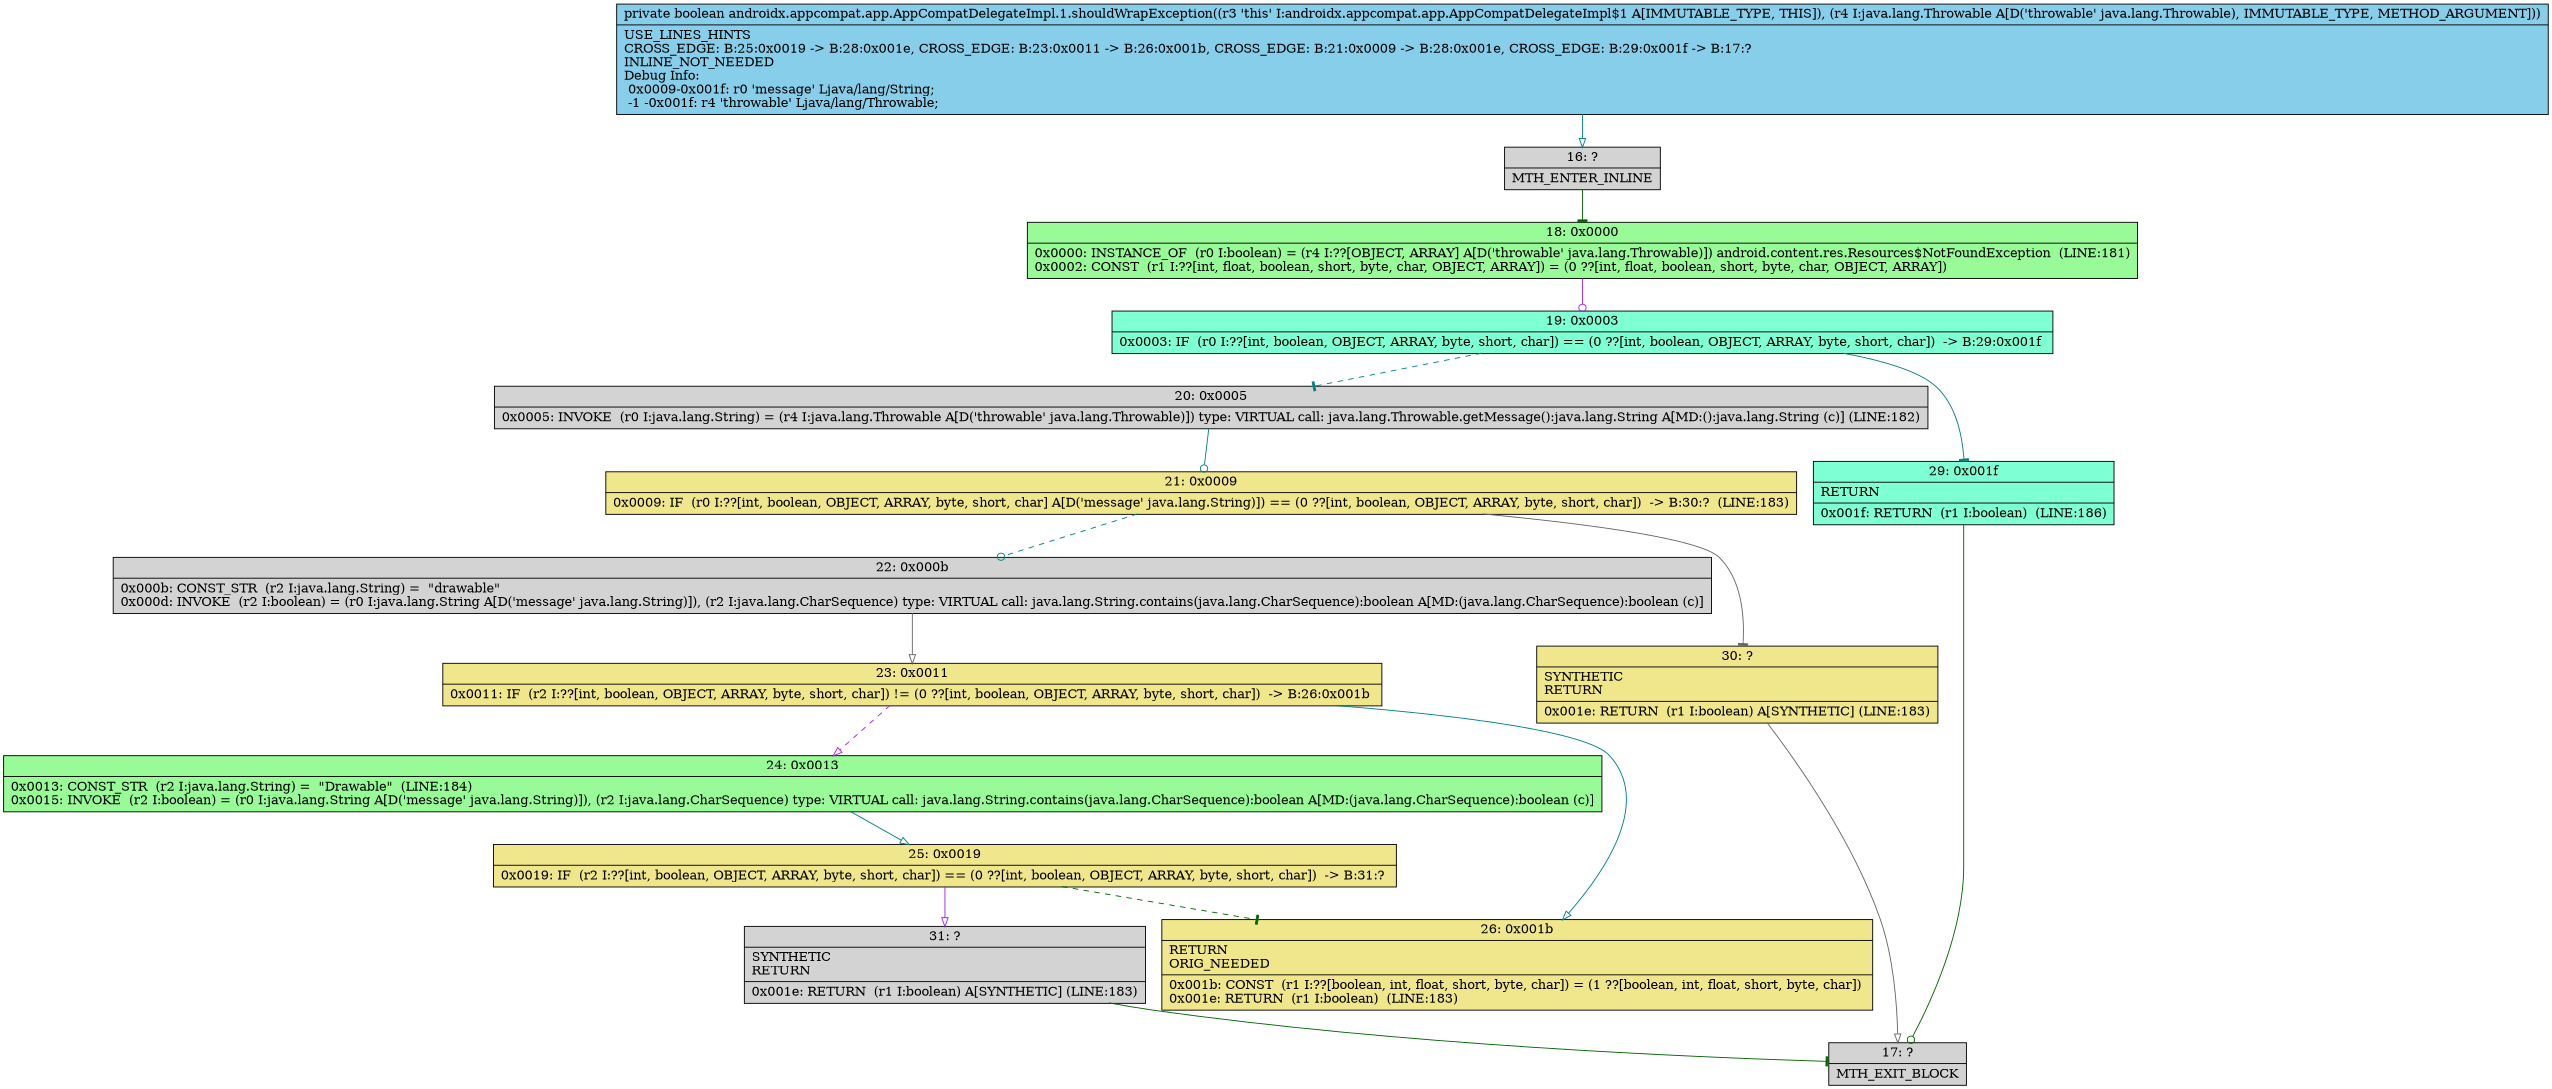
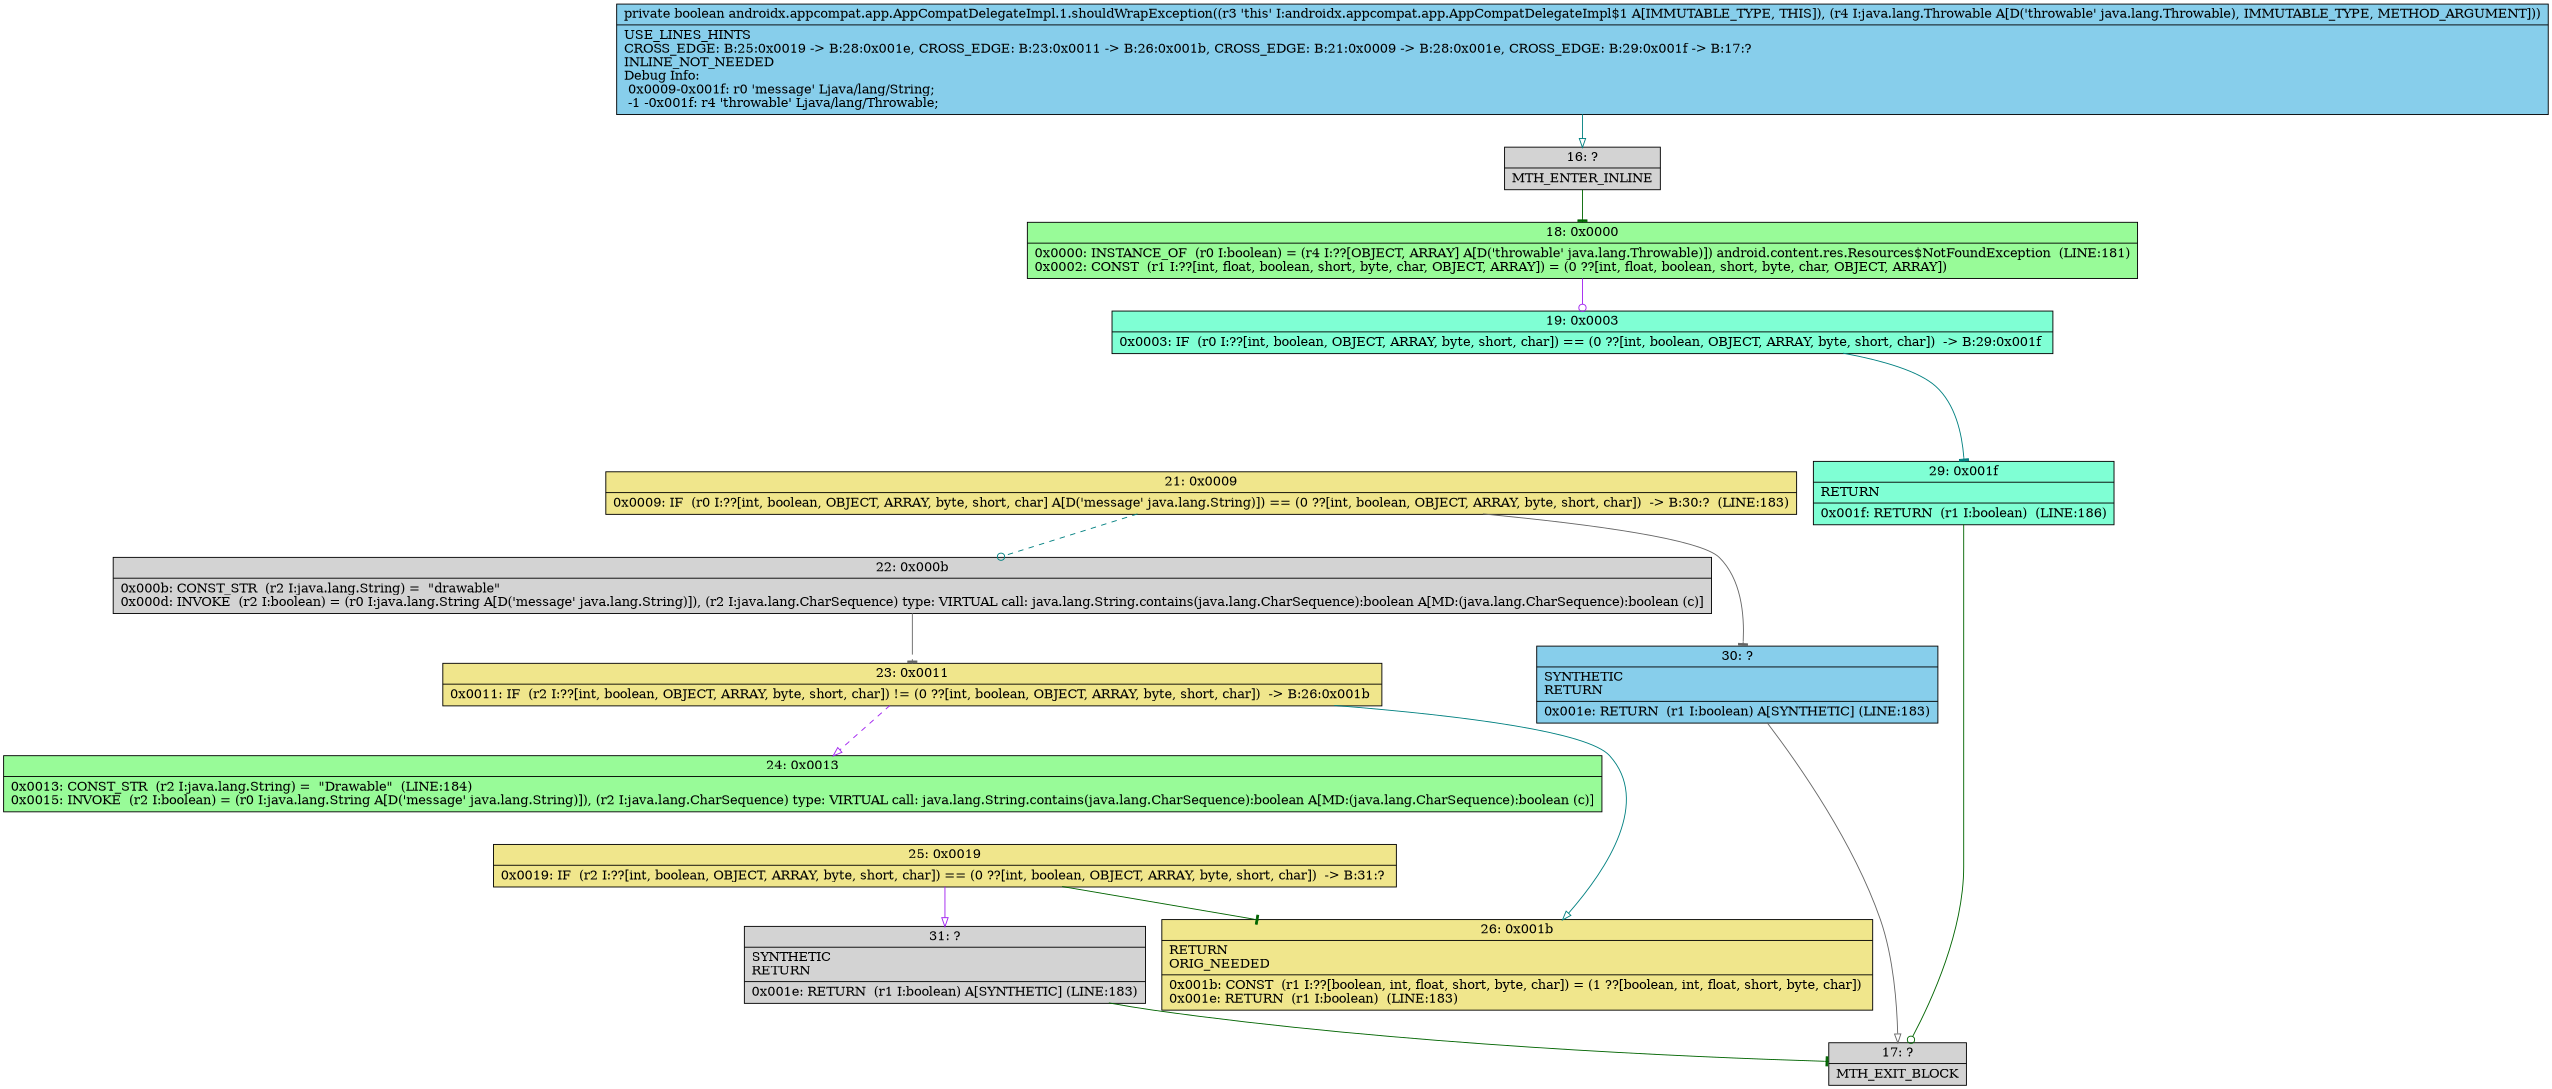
(1211, 408) -> none
(912, 634) -> (912, 634)
(1737, 685) -> (1737, 685)
(876, 826) -> none
(1158, 903) -> (1158, 903)
